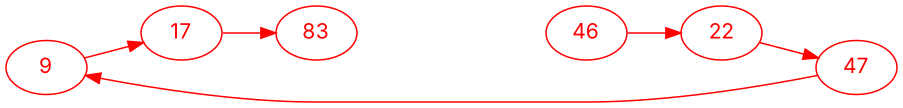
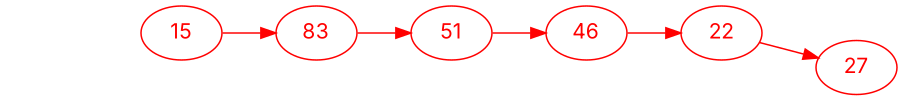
(182, 33) -> (182, 33)
none -> (452, 33)
(46, 68) -> none
(856, 68) -> (856, 68)
